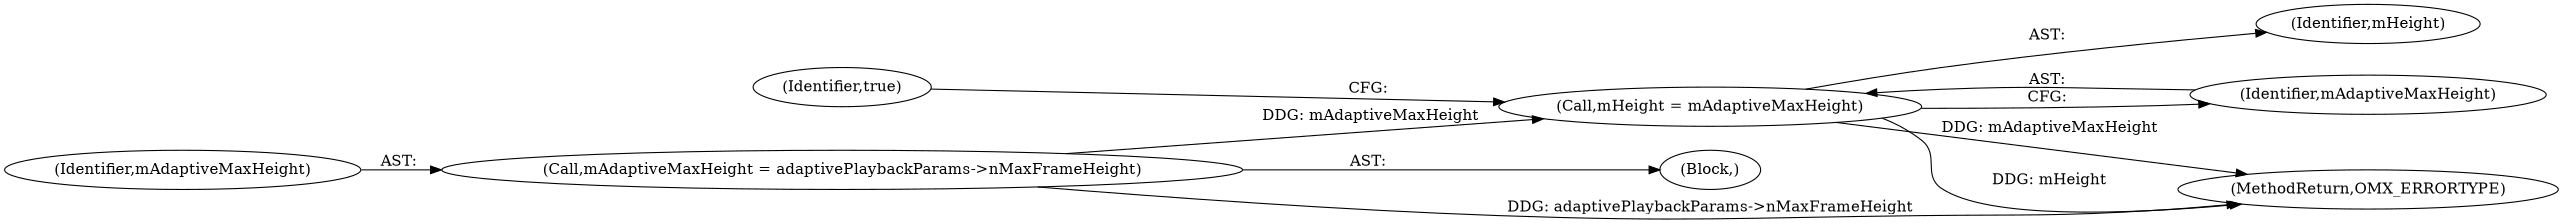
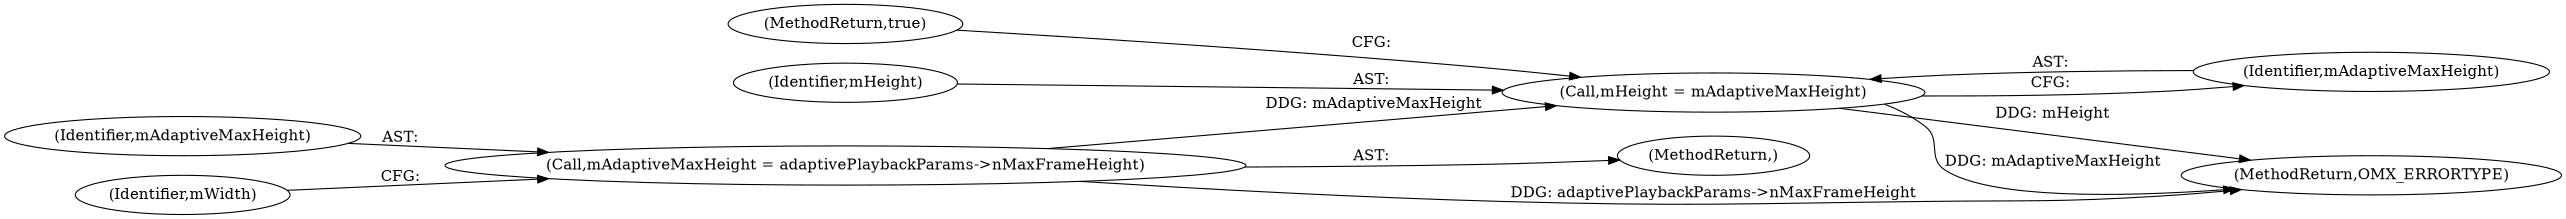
(2030, 56) -> (1225, 87)
(842, 87) -> (845, 24)
(1710, 170) -> (1713, 156)
none -> (183, 195)
